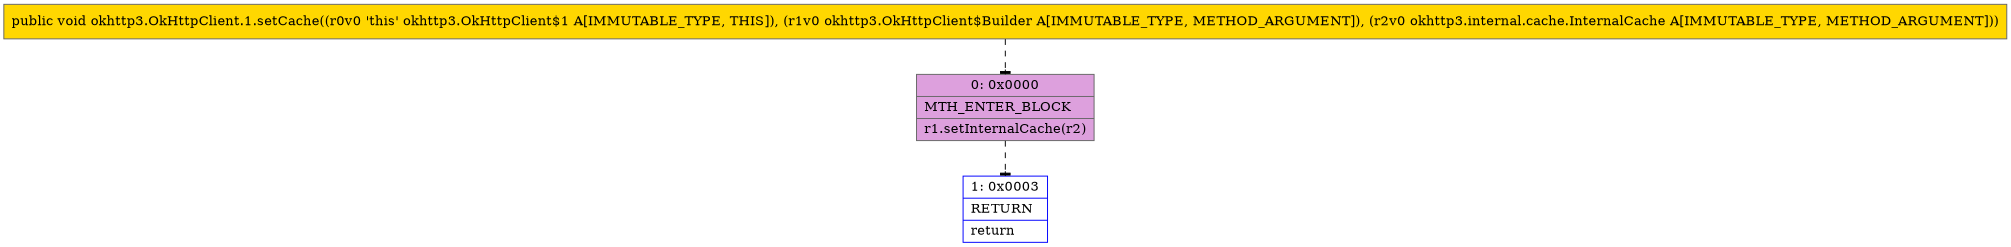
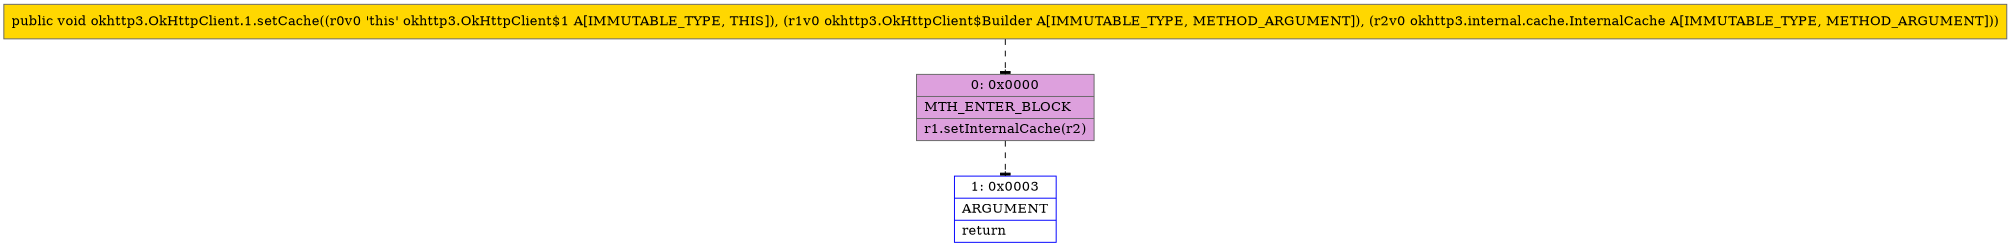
(1002, 209) -> (1005, 209)
